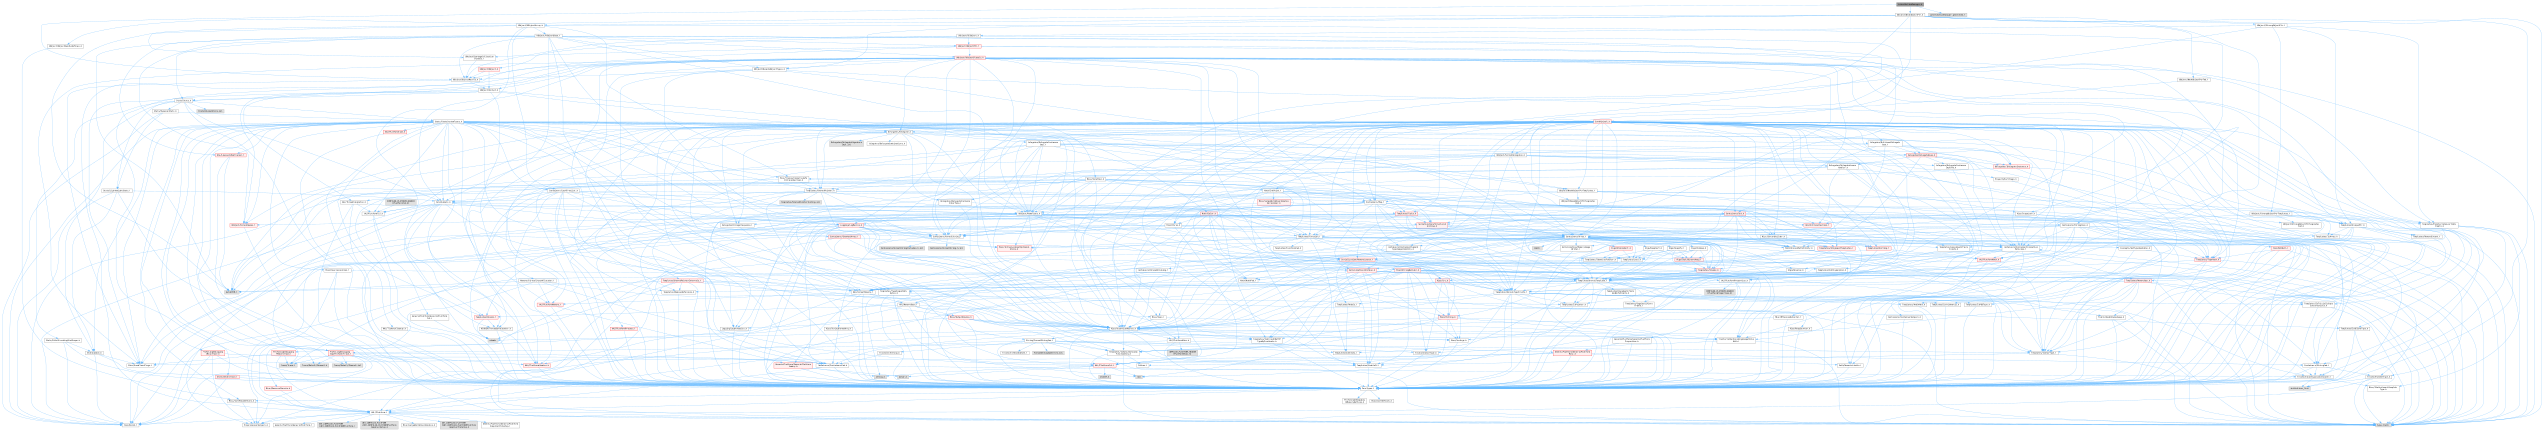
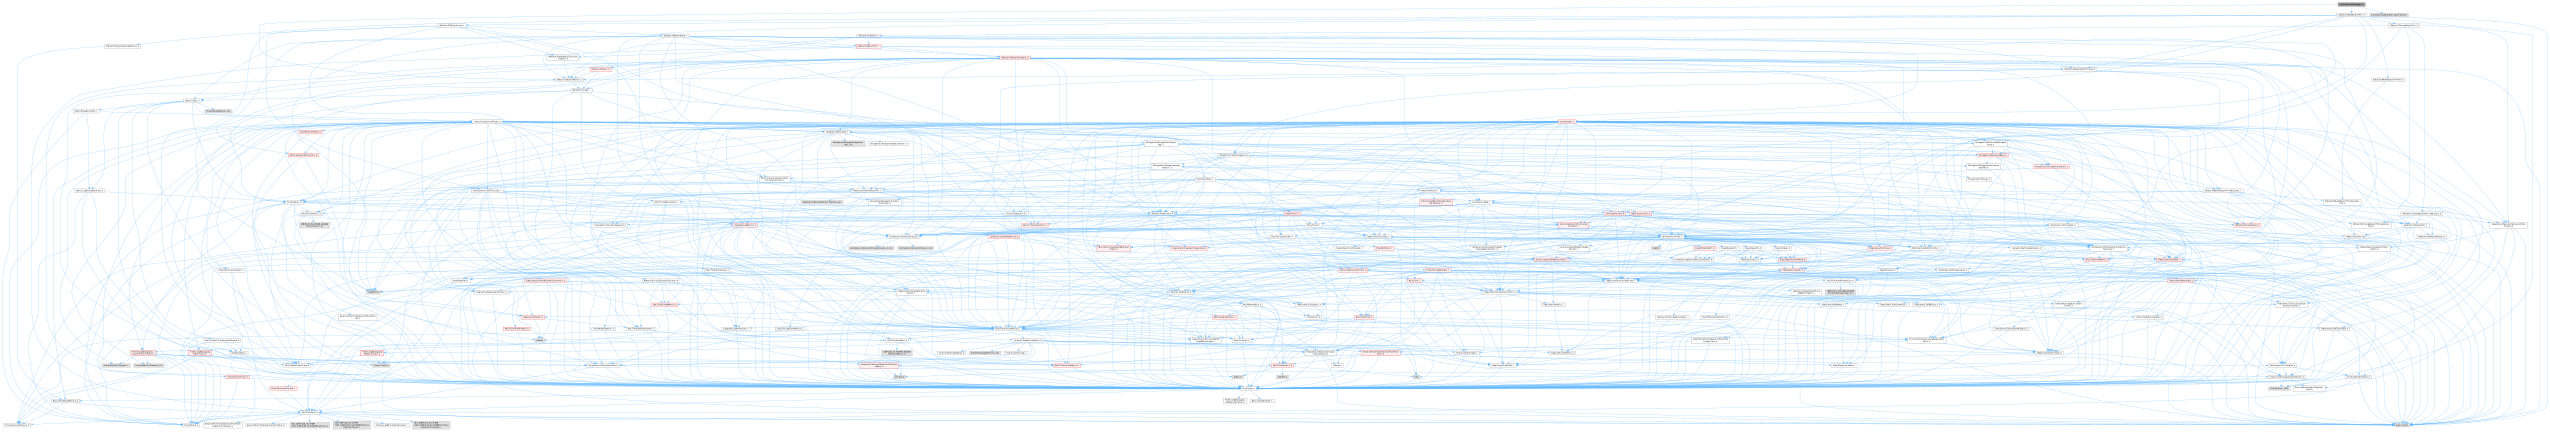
(387, 208) -> (313, 219)
(1601, 260) -> (1693, 260)
(1509, 307) -> (531, 271)
(496, 329) -> (641, 329)
